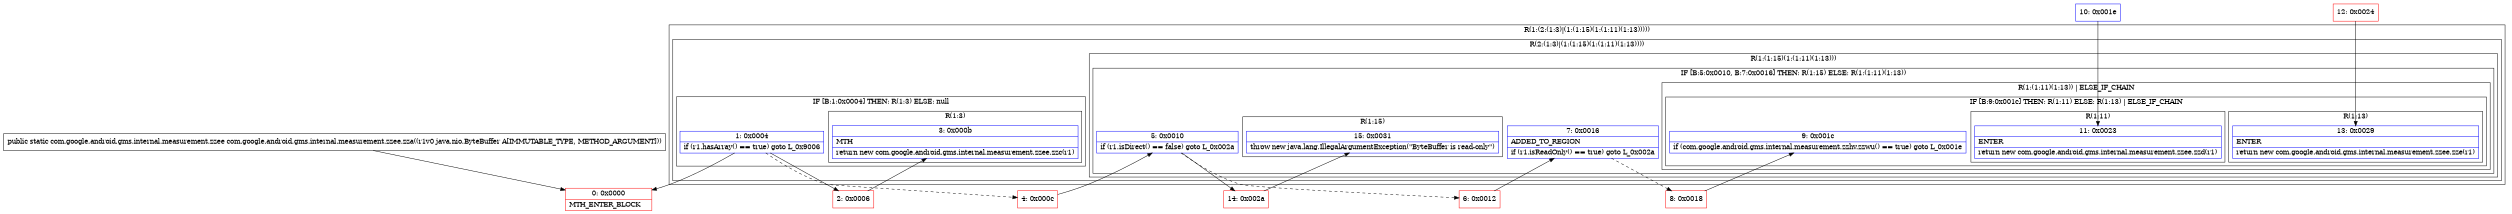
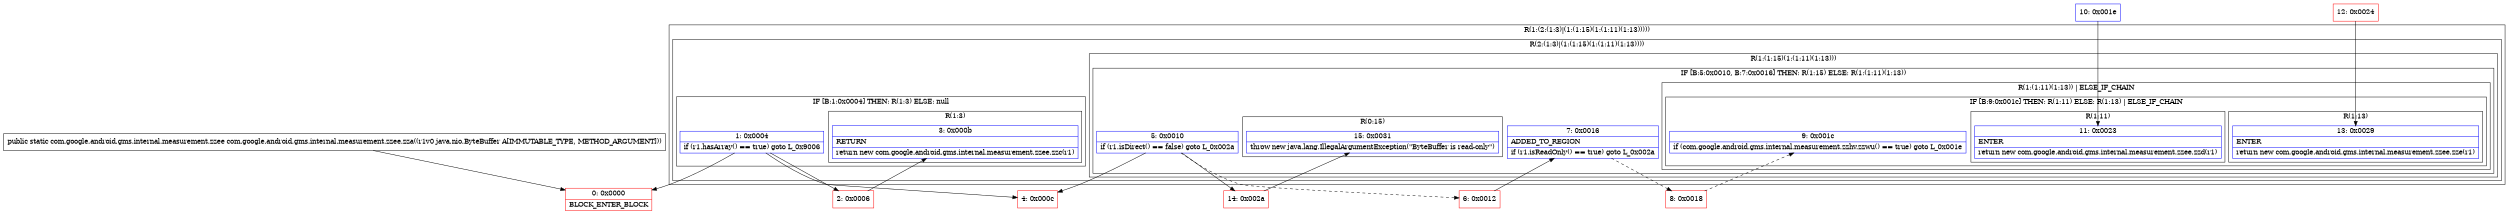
(1373, 122) -> (1373, 122)
(844, 142) -> (851, 142)
(1120, 170) -> (1111, 170)
(1747, 173) -> (1747, 173)
(885, 189) -> (885, 189)
(605, 205) -> (609, 205)
